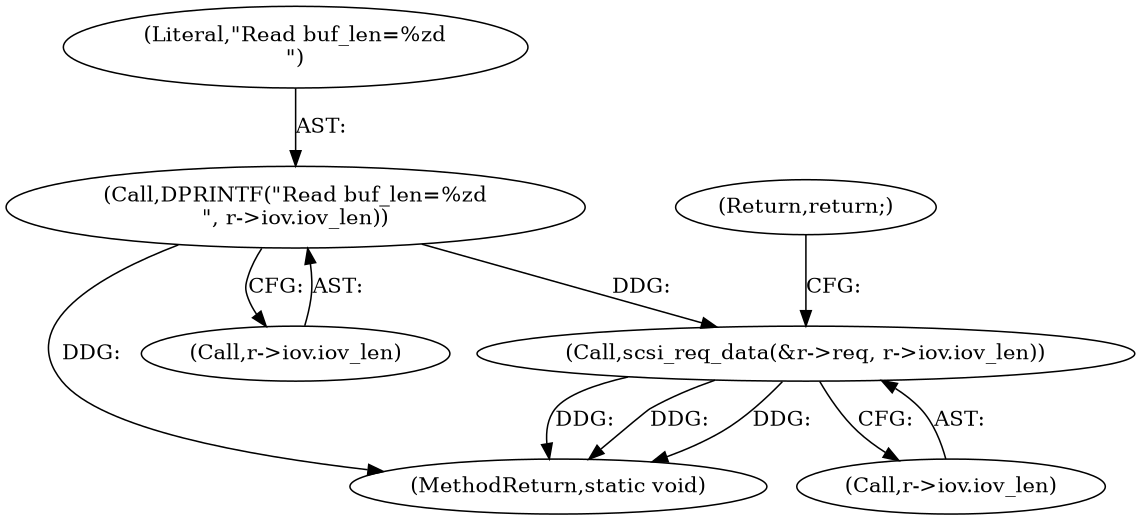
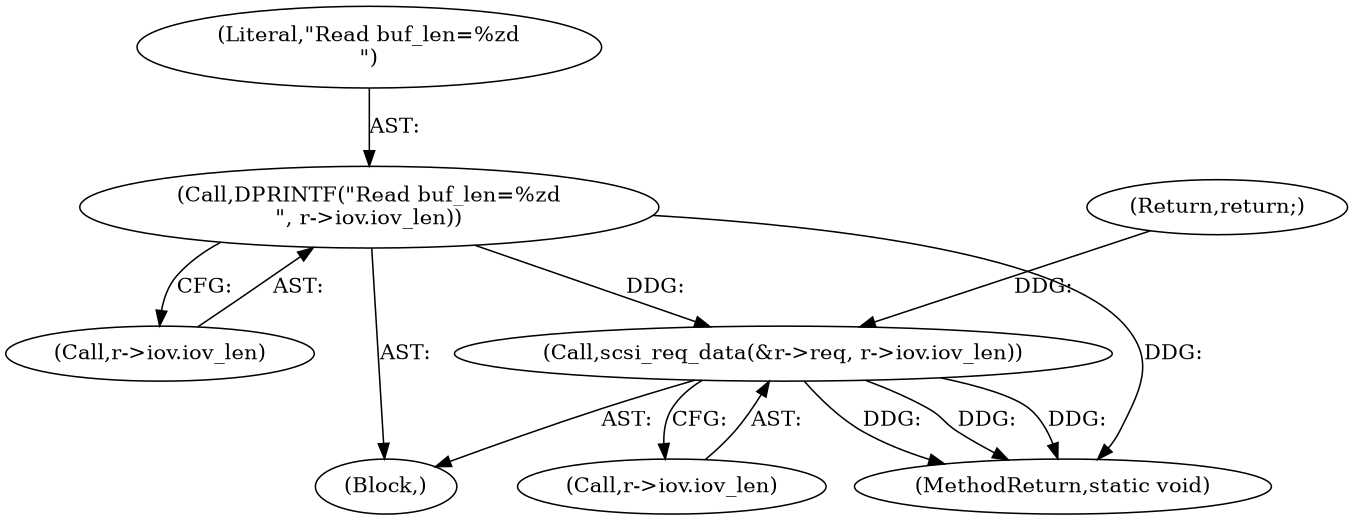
(837, 287) -> (1047, 287)
none -> (386, 487)
